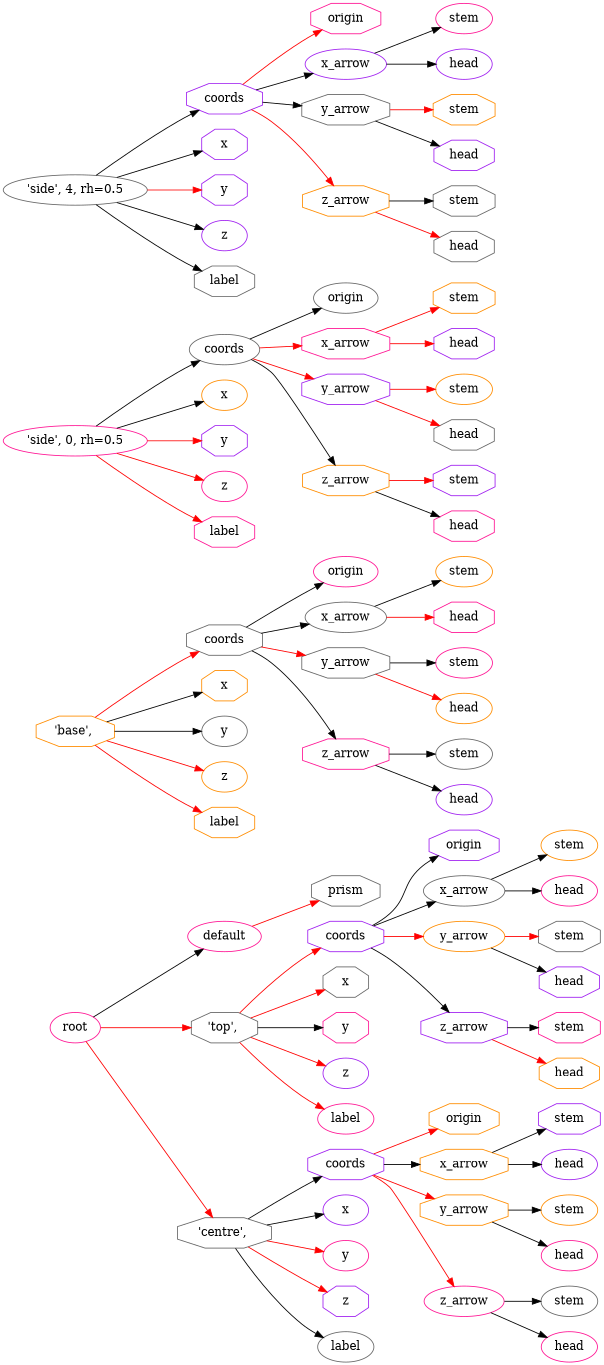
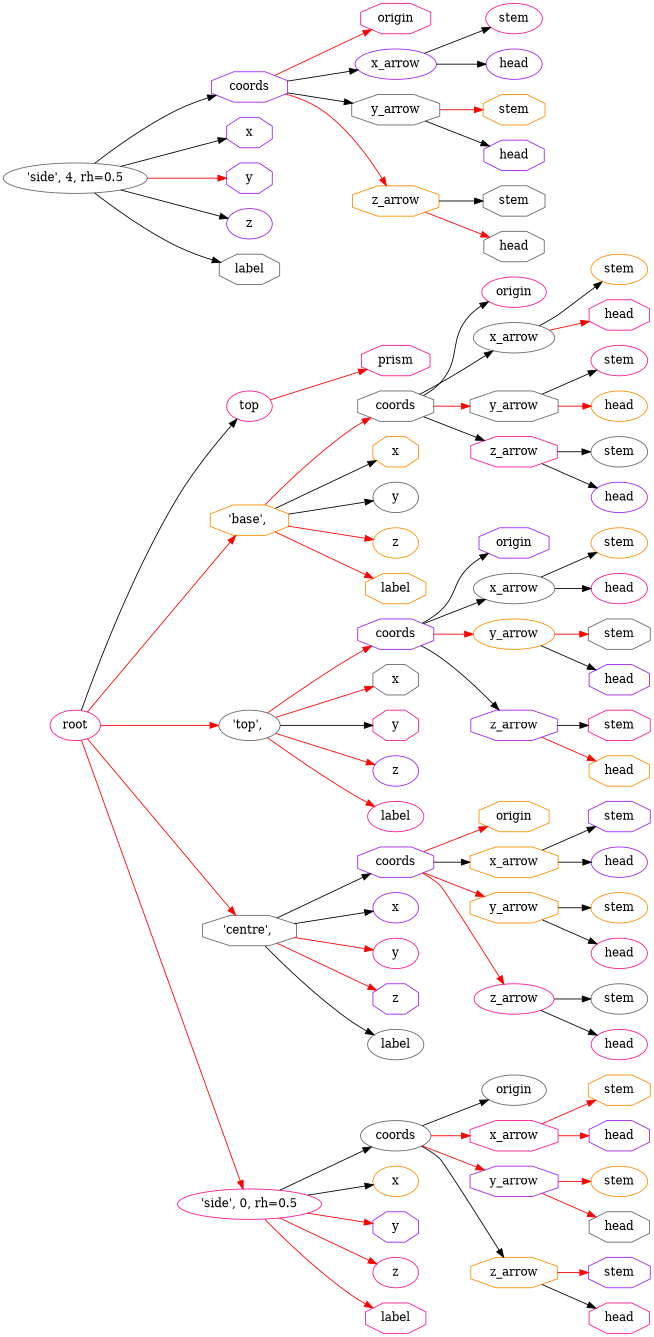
none -> (159, 627)
(346, 891) -> (396, 361)
(225, 936) -> (249, 406)
none -> (161, 961)
(225, 1028) -> (249, 725)
